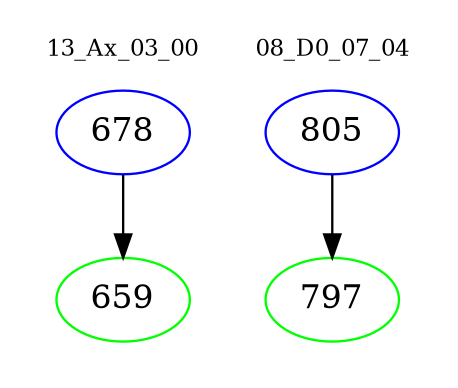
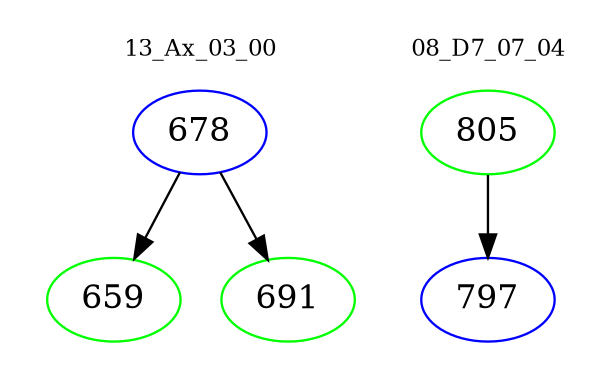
(333, 50) -> (489, 50)
(332, 132) -> (488, 132)
none -> (288, 300)
(332, 300) -> (488, 300)
